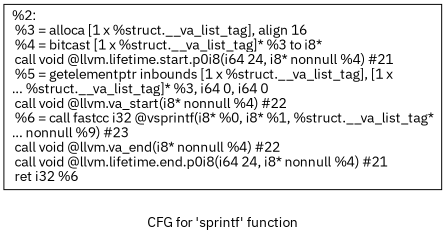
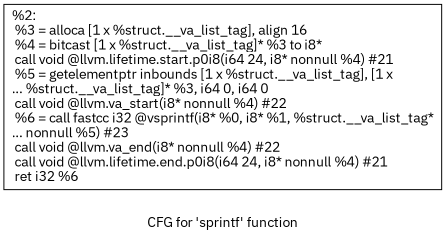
(71, 133) -> (71, 133)
